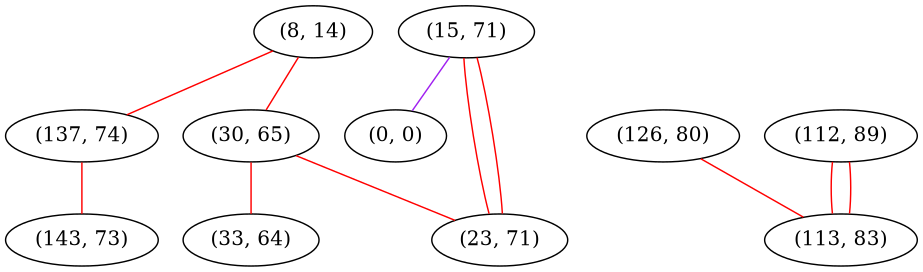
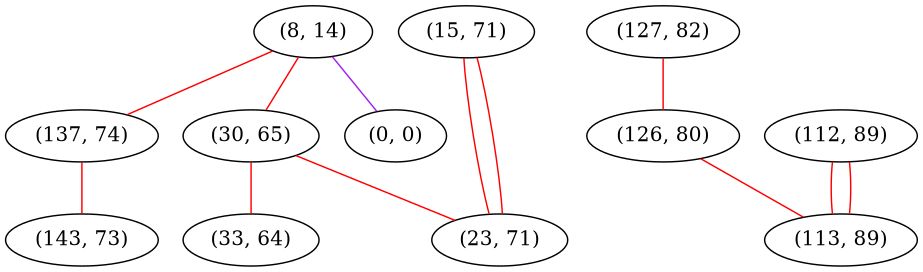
none -> (663, 32)
(431, 84) -> (354, 84)
(841, 240) -> (841, 240)
